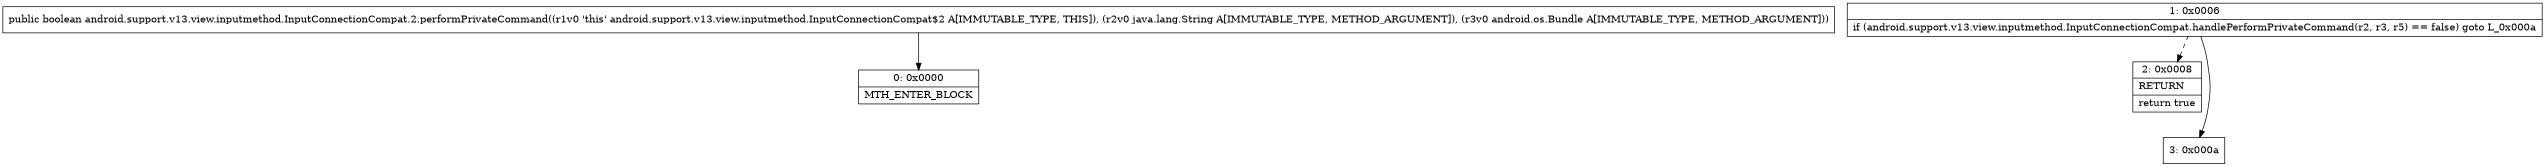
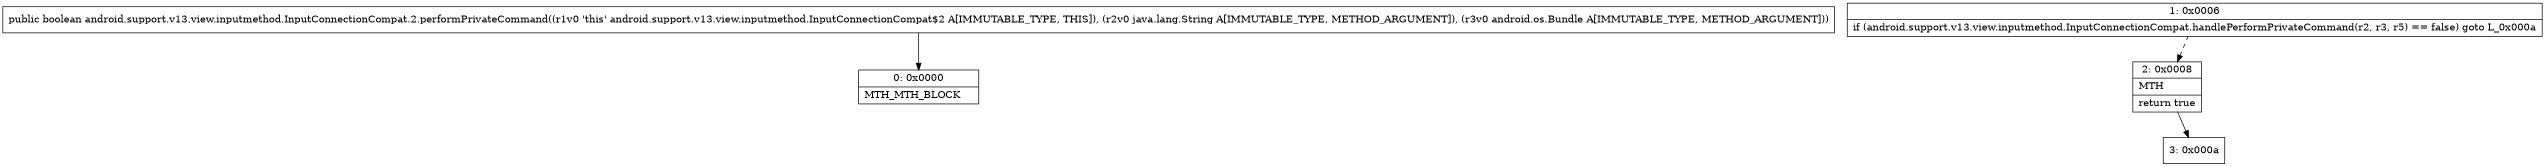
(2210, 83) -> (2182, 121)
(2161, 86) -> (2151, 86)
(919, 95) -> (912, 95)
